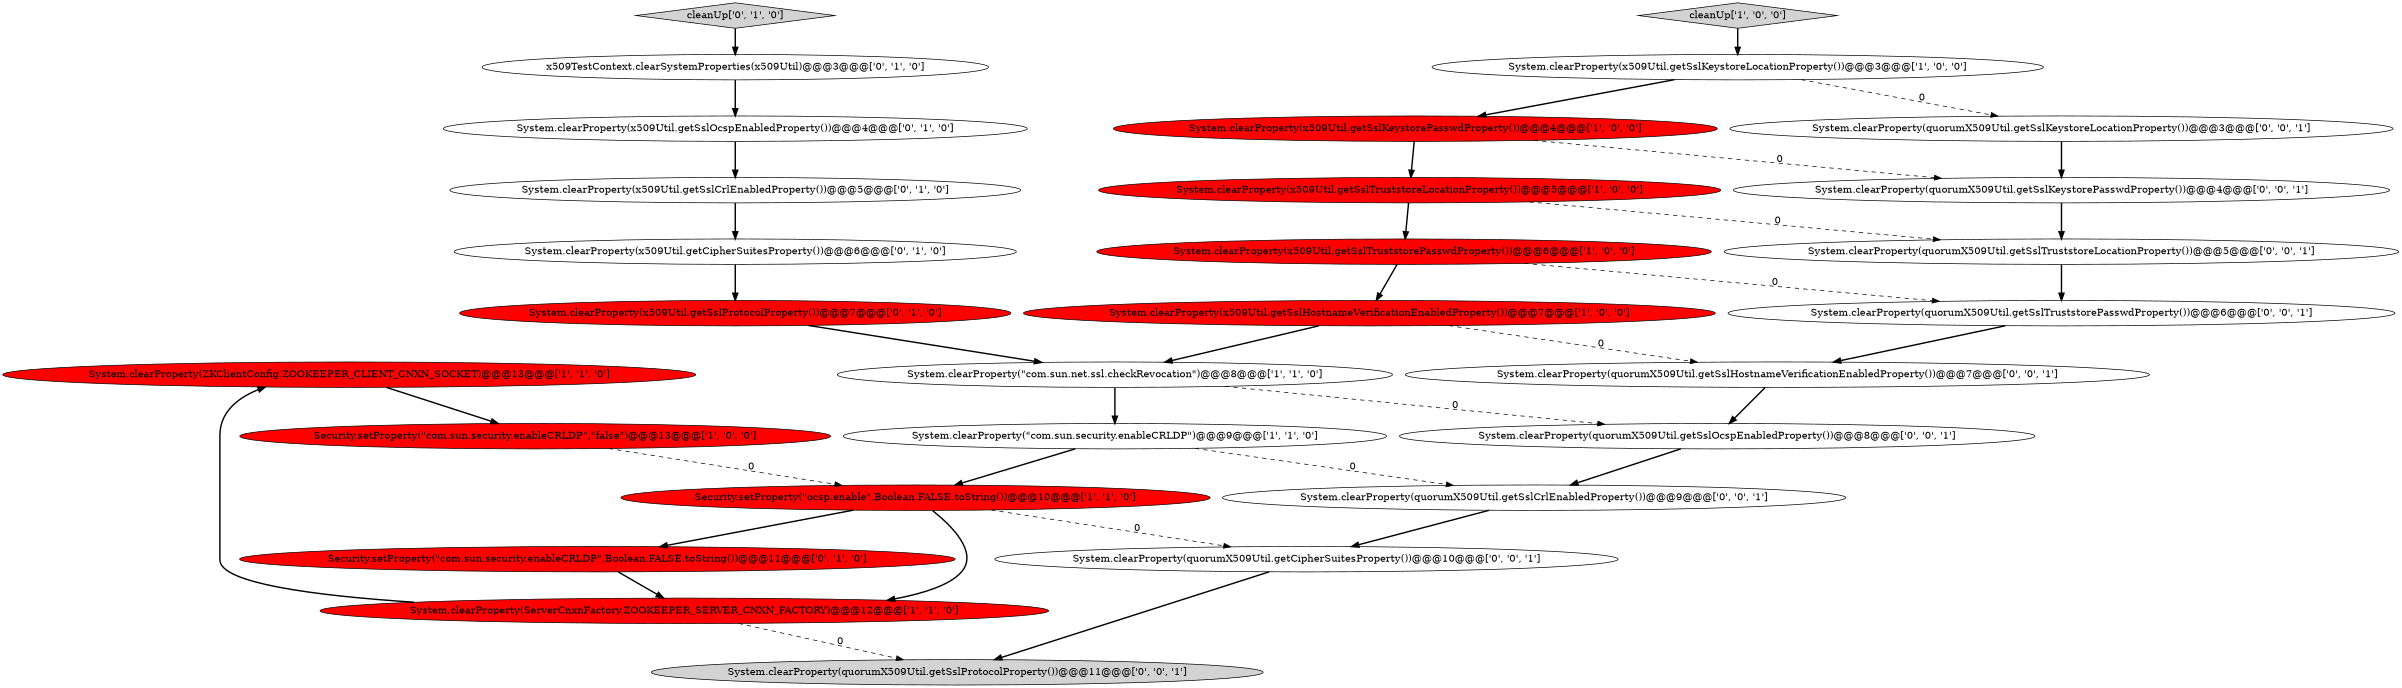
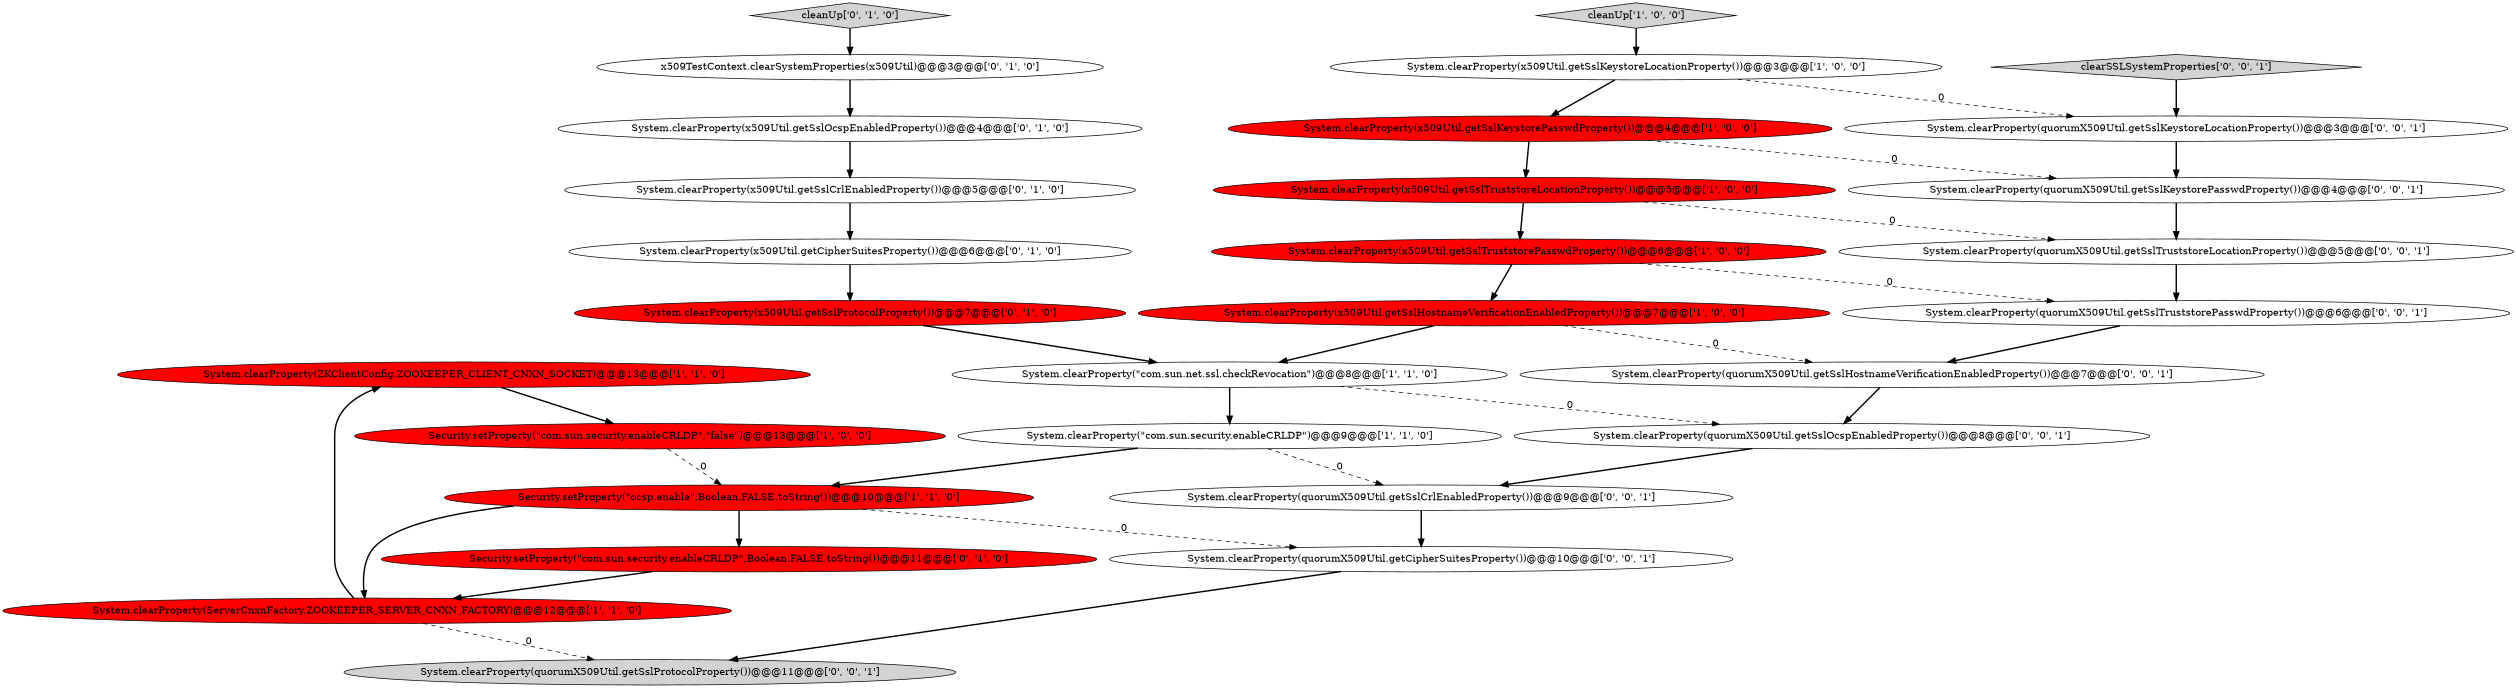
none -> (2176, 67)
